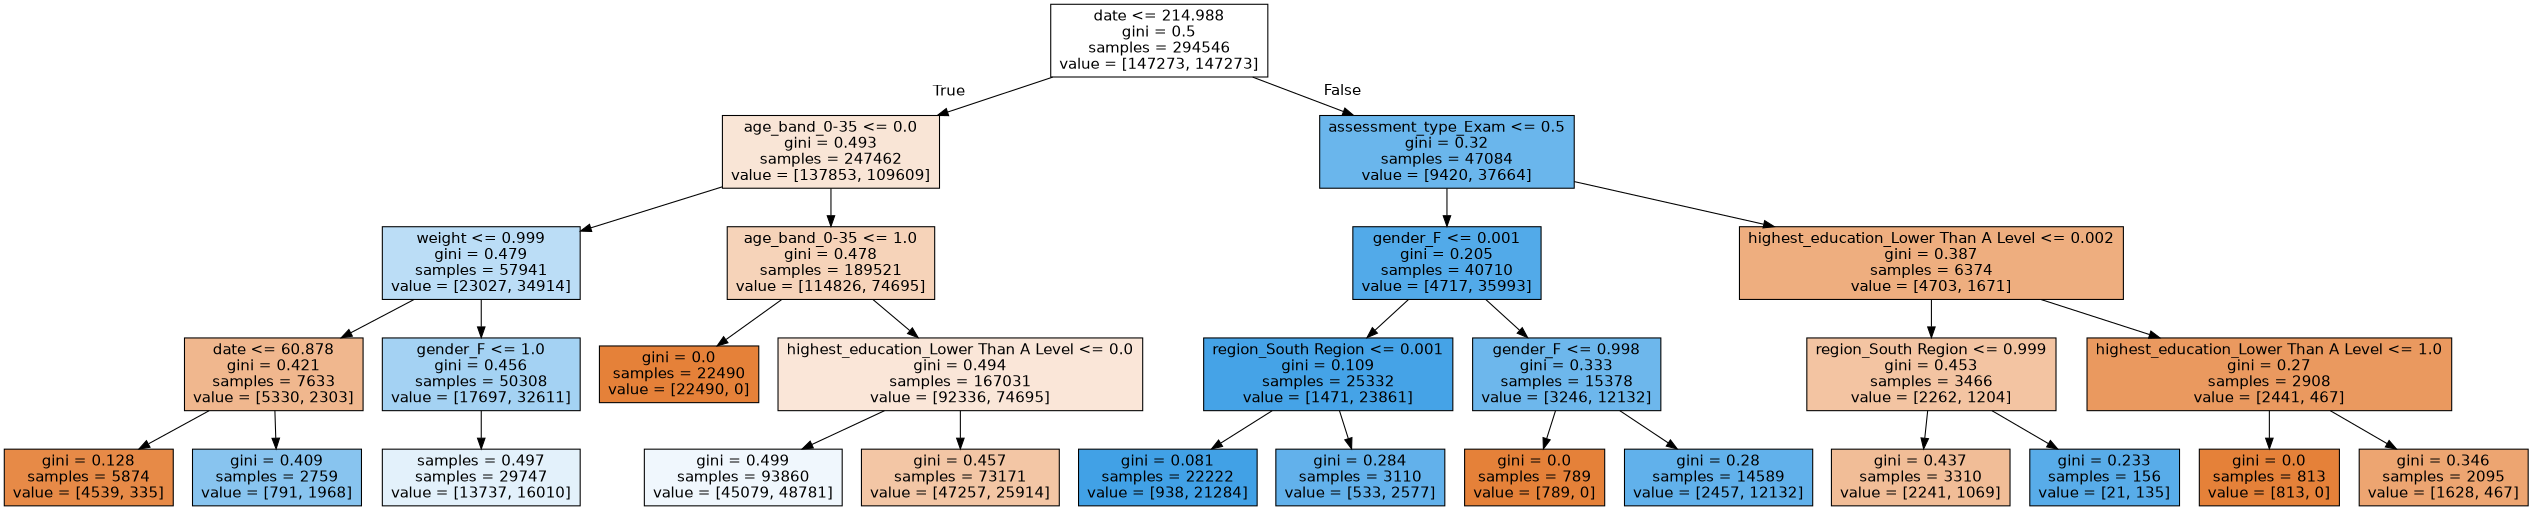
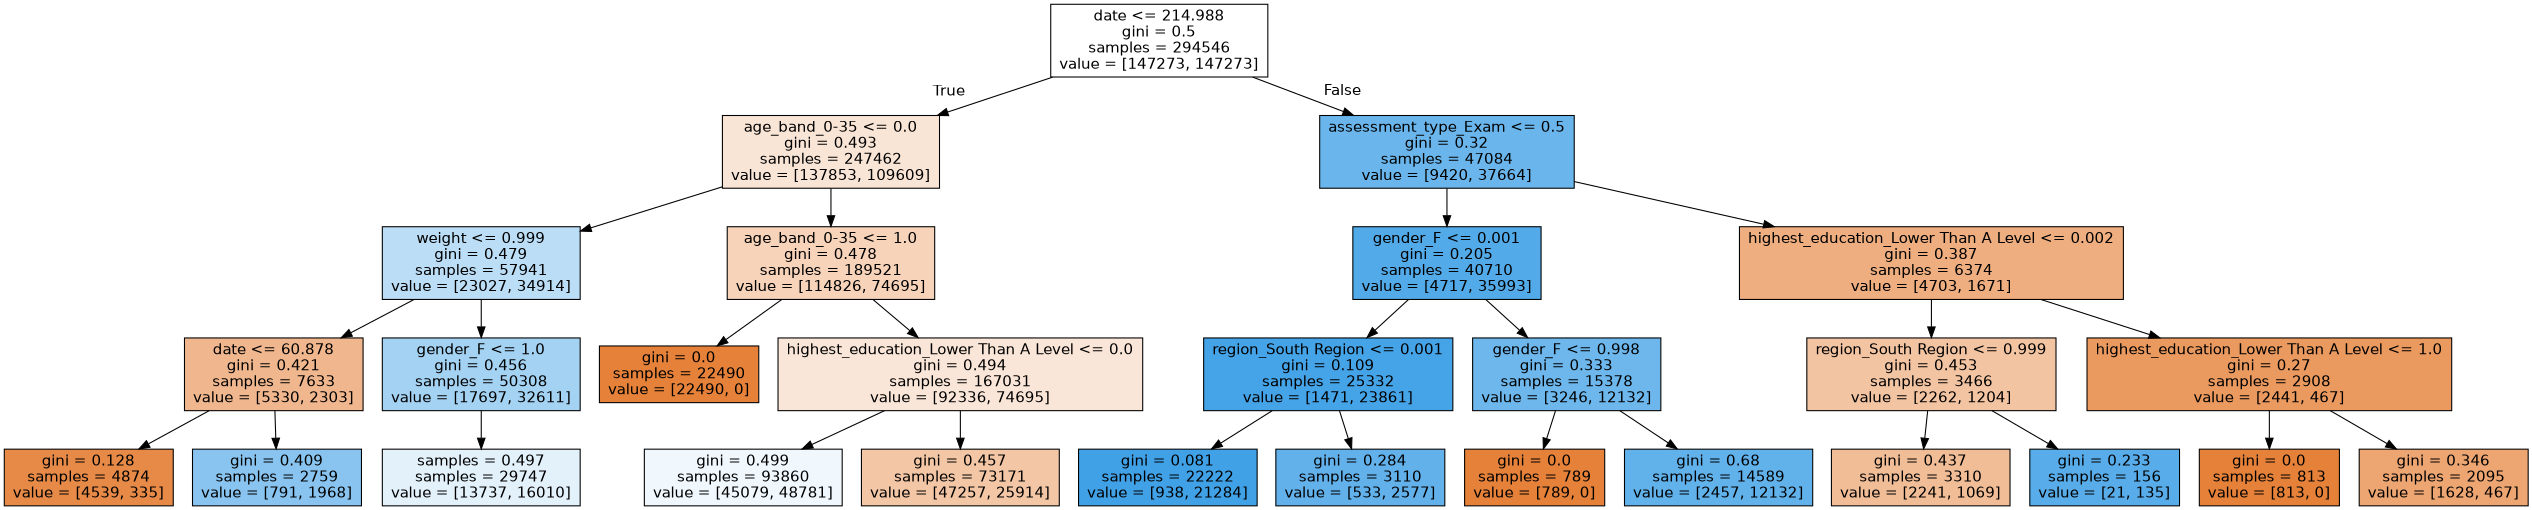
(89, 478) -> (89, 478)
(1719, 478) -> (1719, 478)
